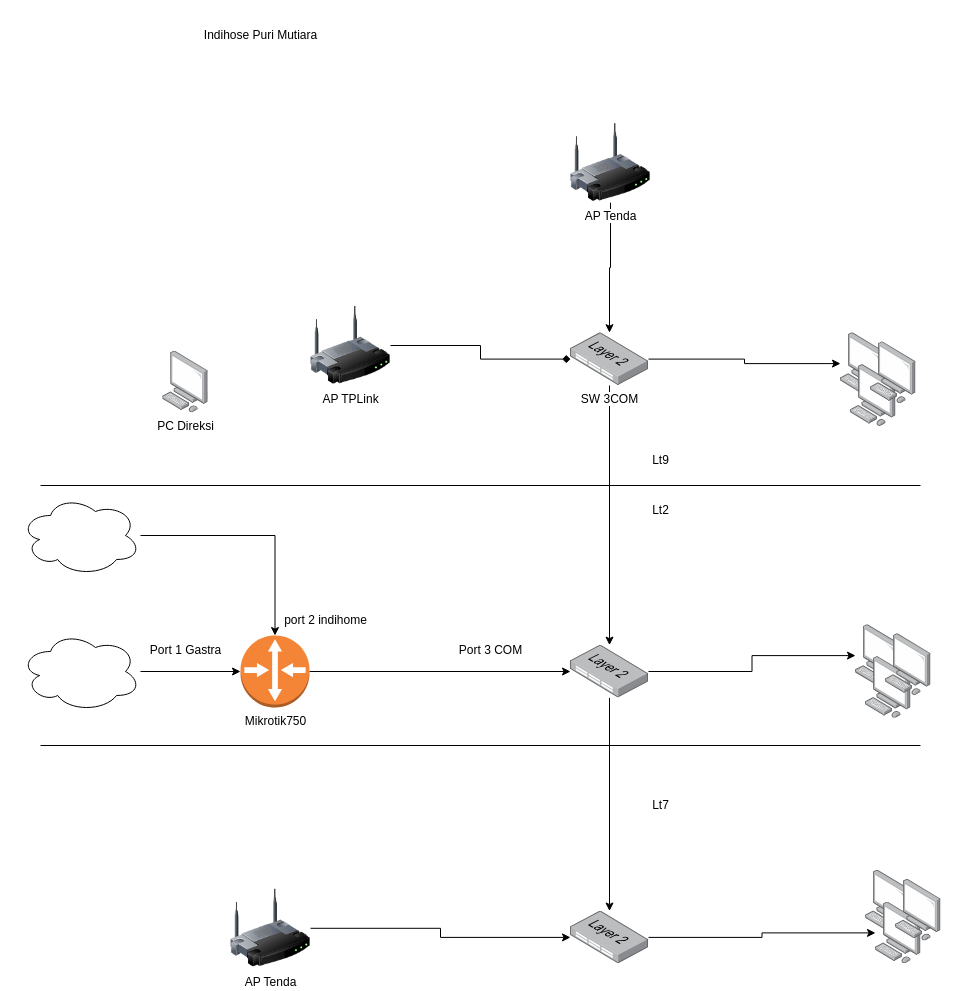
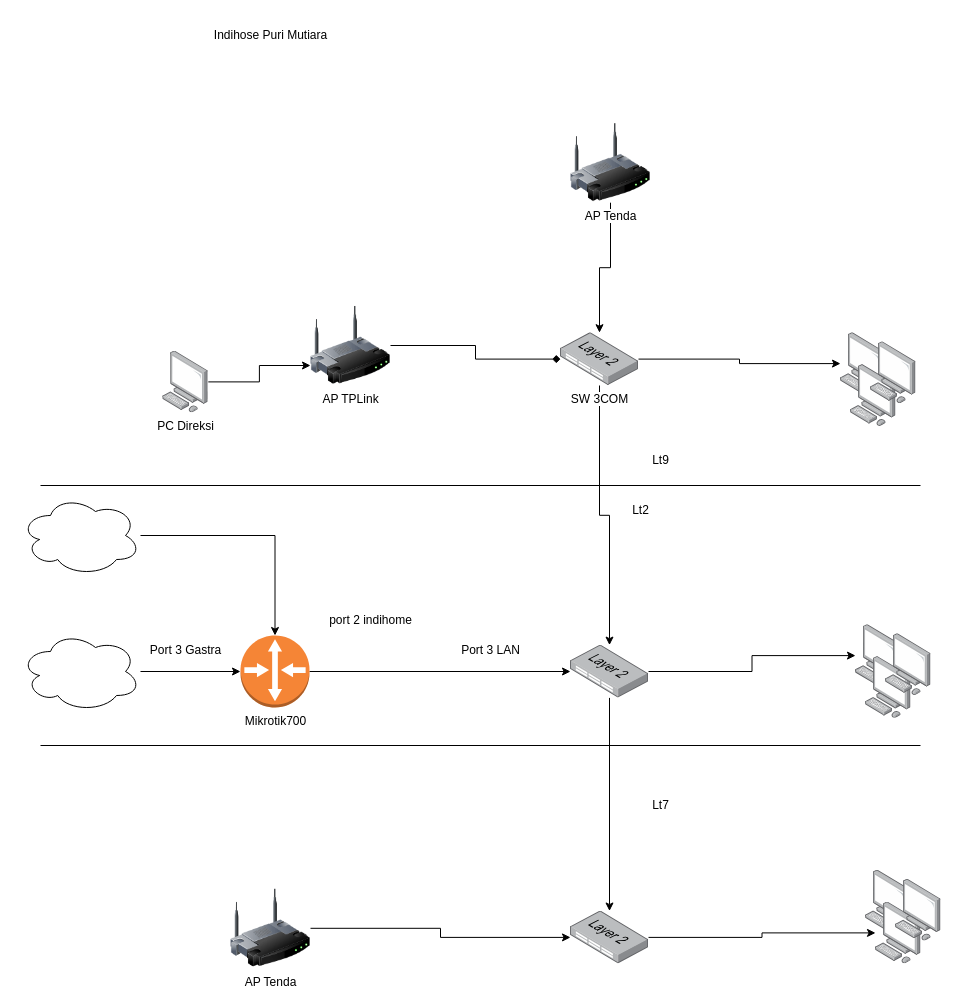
(261, 36) -> (271, 36)
(610, 359) -> (600, 359)
none -> (259, 378)
(661, 511) -> (641, 511)
(326, 621) -> (371, 621)
(186, 651) -> (186, 651)
(491, 651) -> (491, 651)
(276, 722) -> (276, 722)
